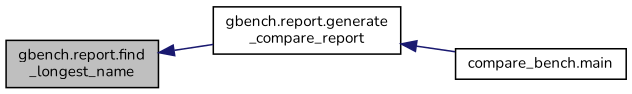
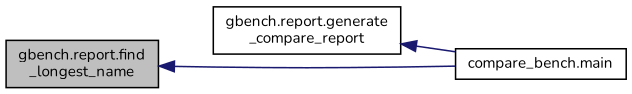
(194, 47) -> (315, 68)
